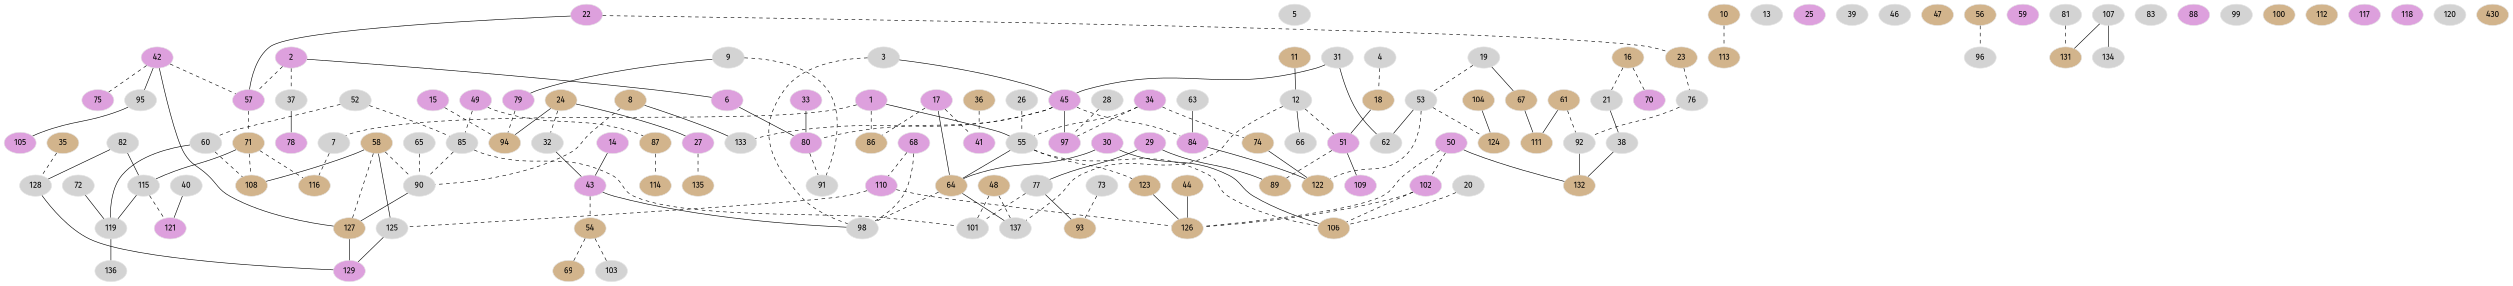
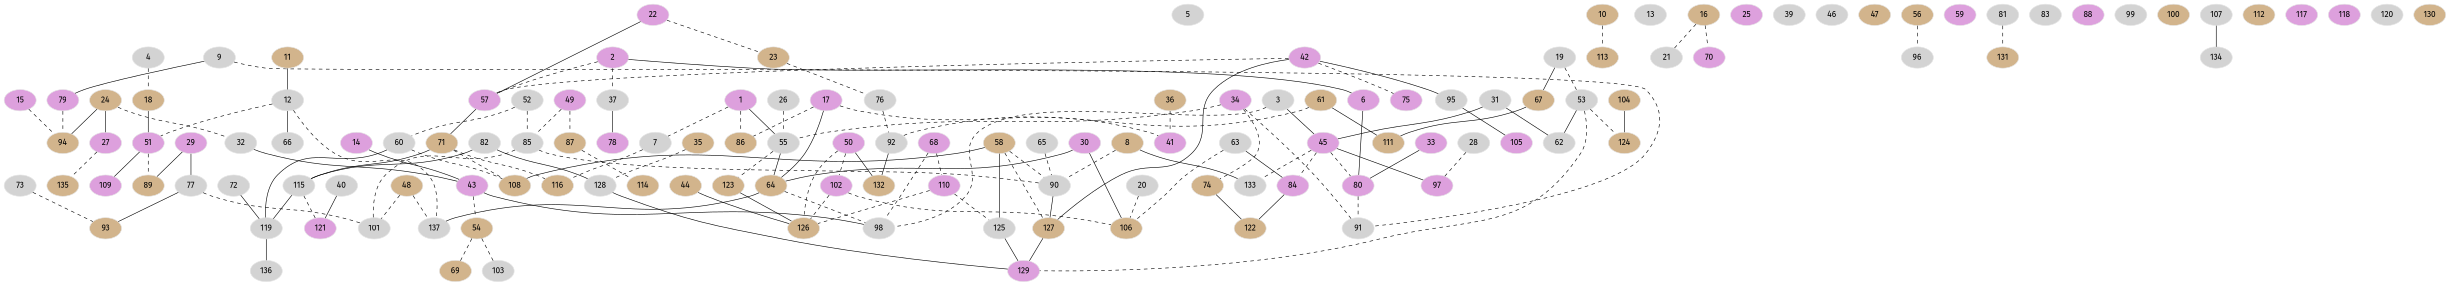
(2493, 15) -> (2430, 15)
(2087, 36) -> none
(248, 122) -> (468, 117)
(1107, 122) -> (1301, 161)
(1622, 143) -> none
(1392, 165) -> (1345, 246)
(1191, 167) -> (1178, 182)
